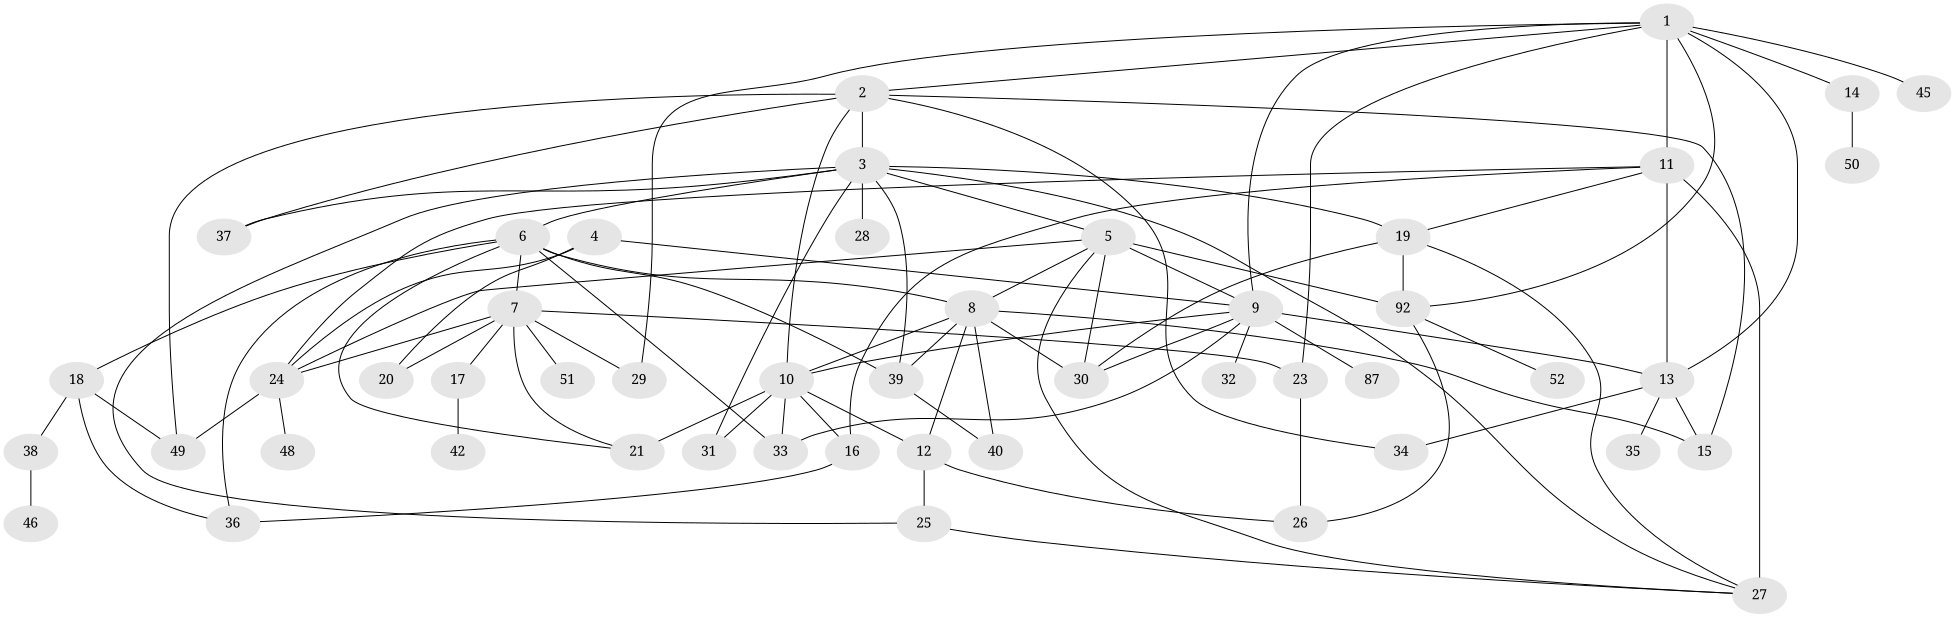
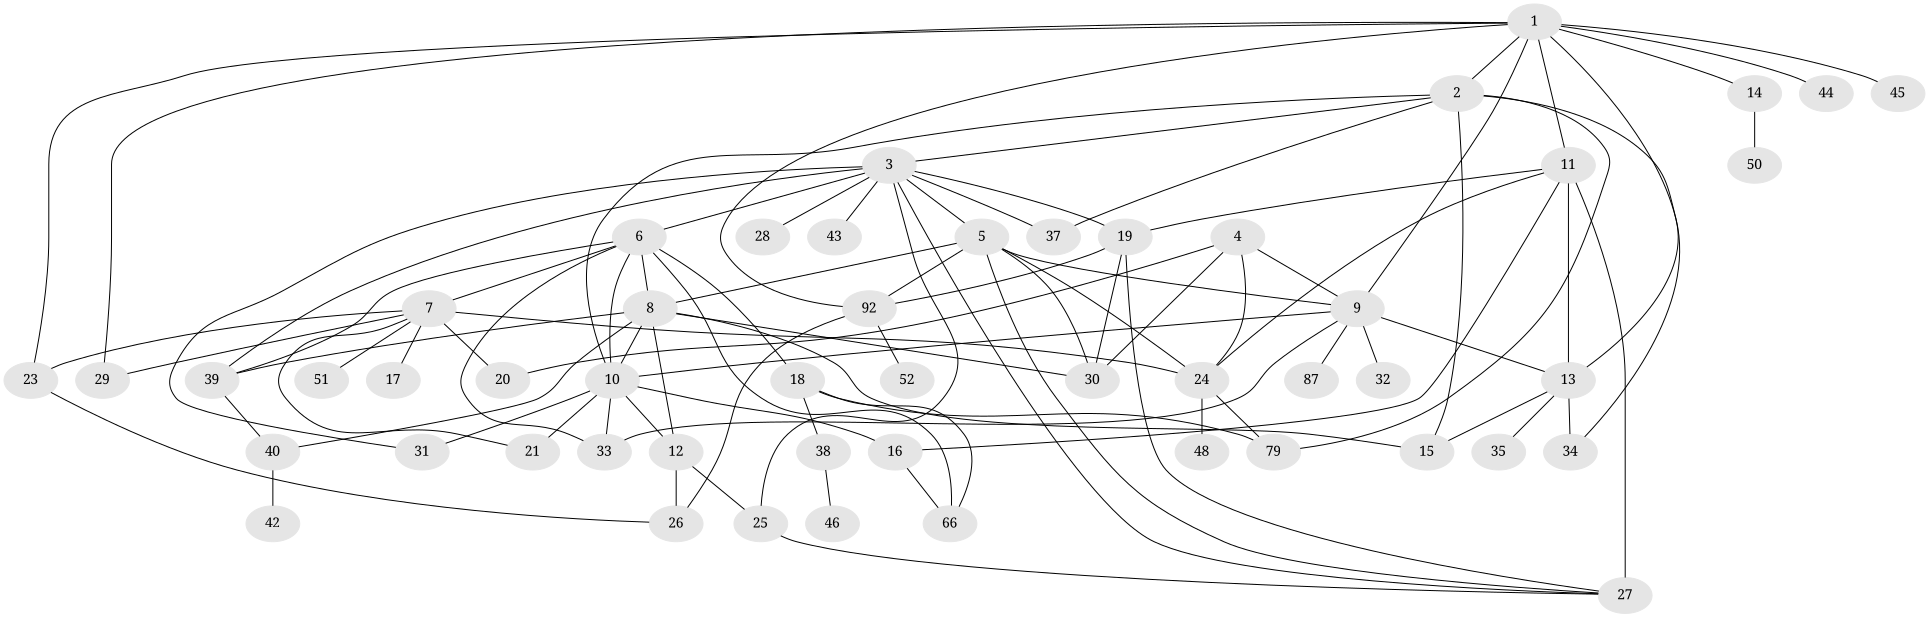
none -> (1826, 94)
none -> (835, 237)
(1175, 342) -> (1165, 309)
(361, 404) -> (612, 307)
(458, 416) -> (273, 488)
(178, 452) -> (1274, 452)
(233, 524) -> (950, 524)
